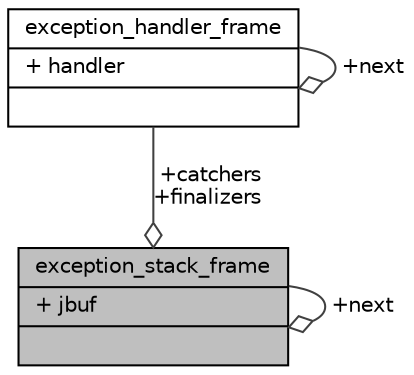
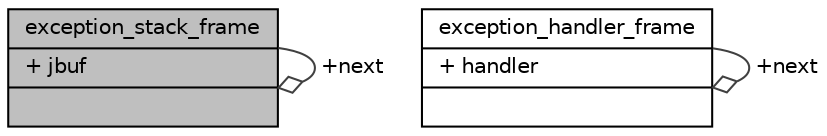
(153, 174) -> none
